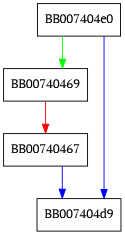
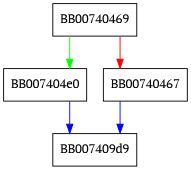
(63, 48) -> (70, 48)
(79, 215) -> (95, 150)
